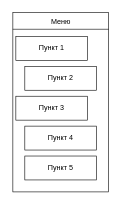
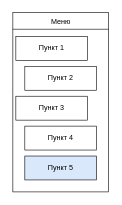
(61, 168) -> (61, 168)
